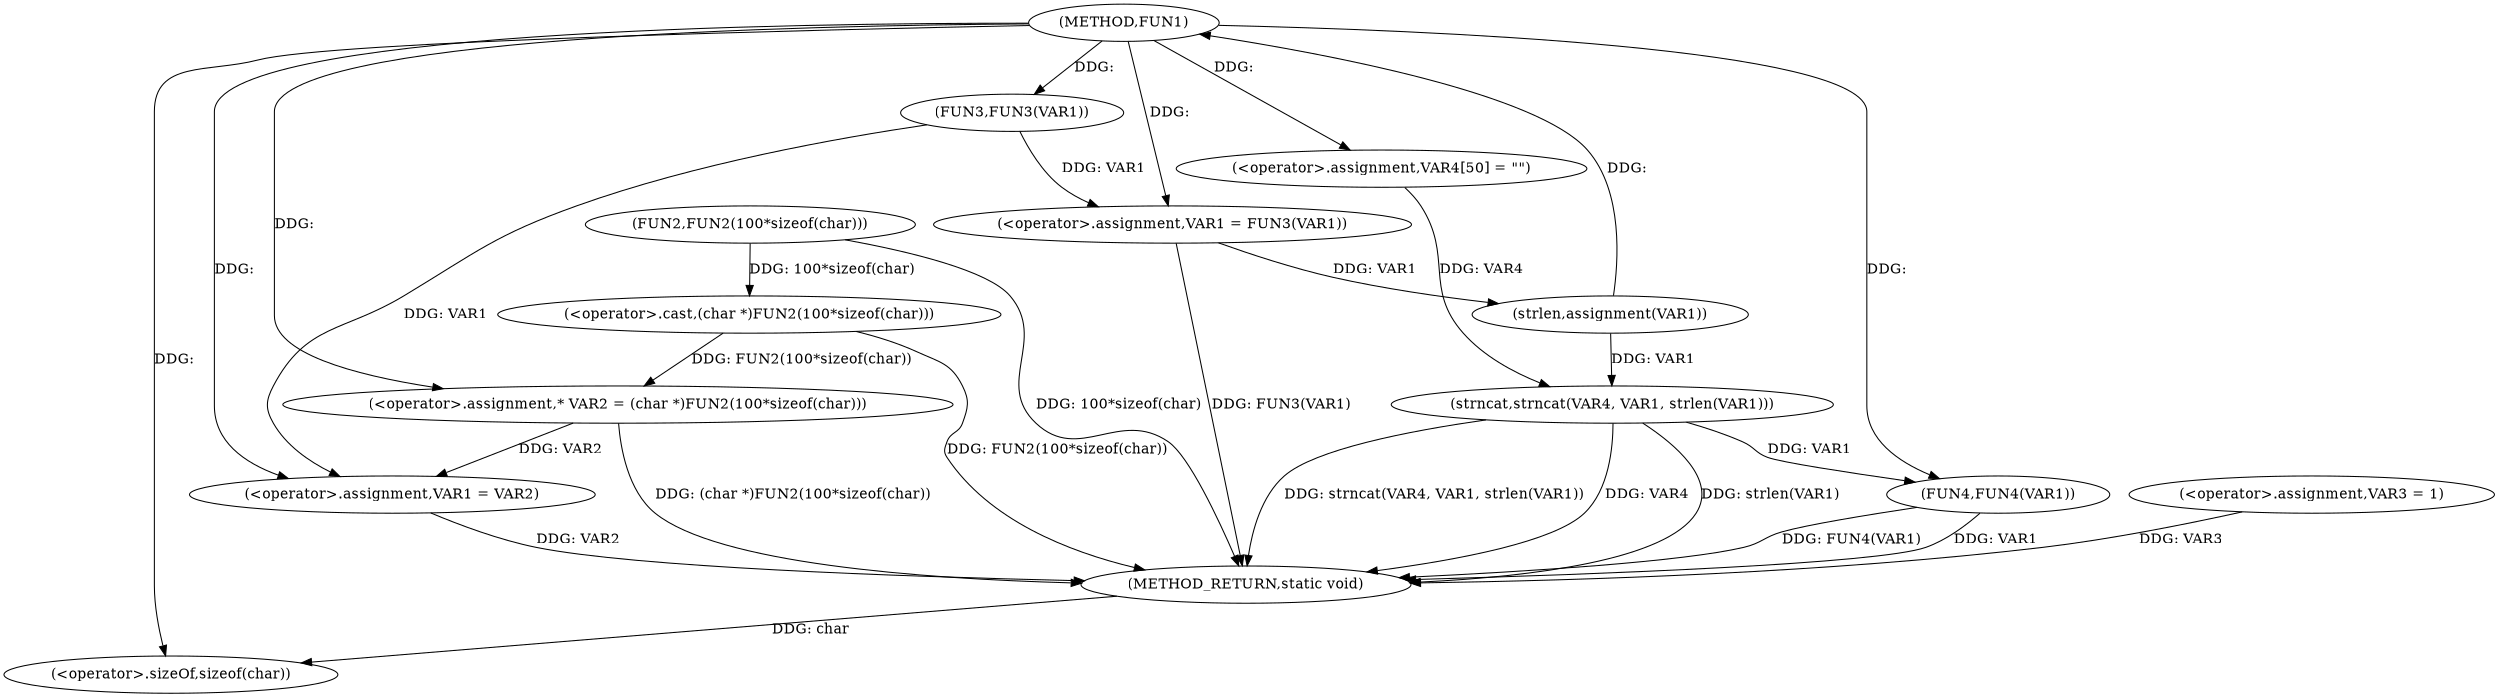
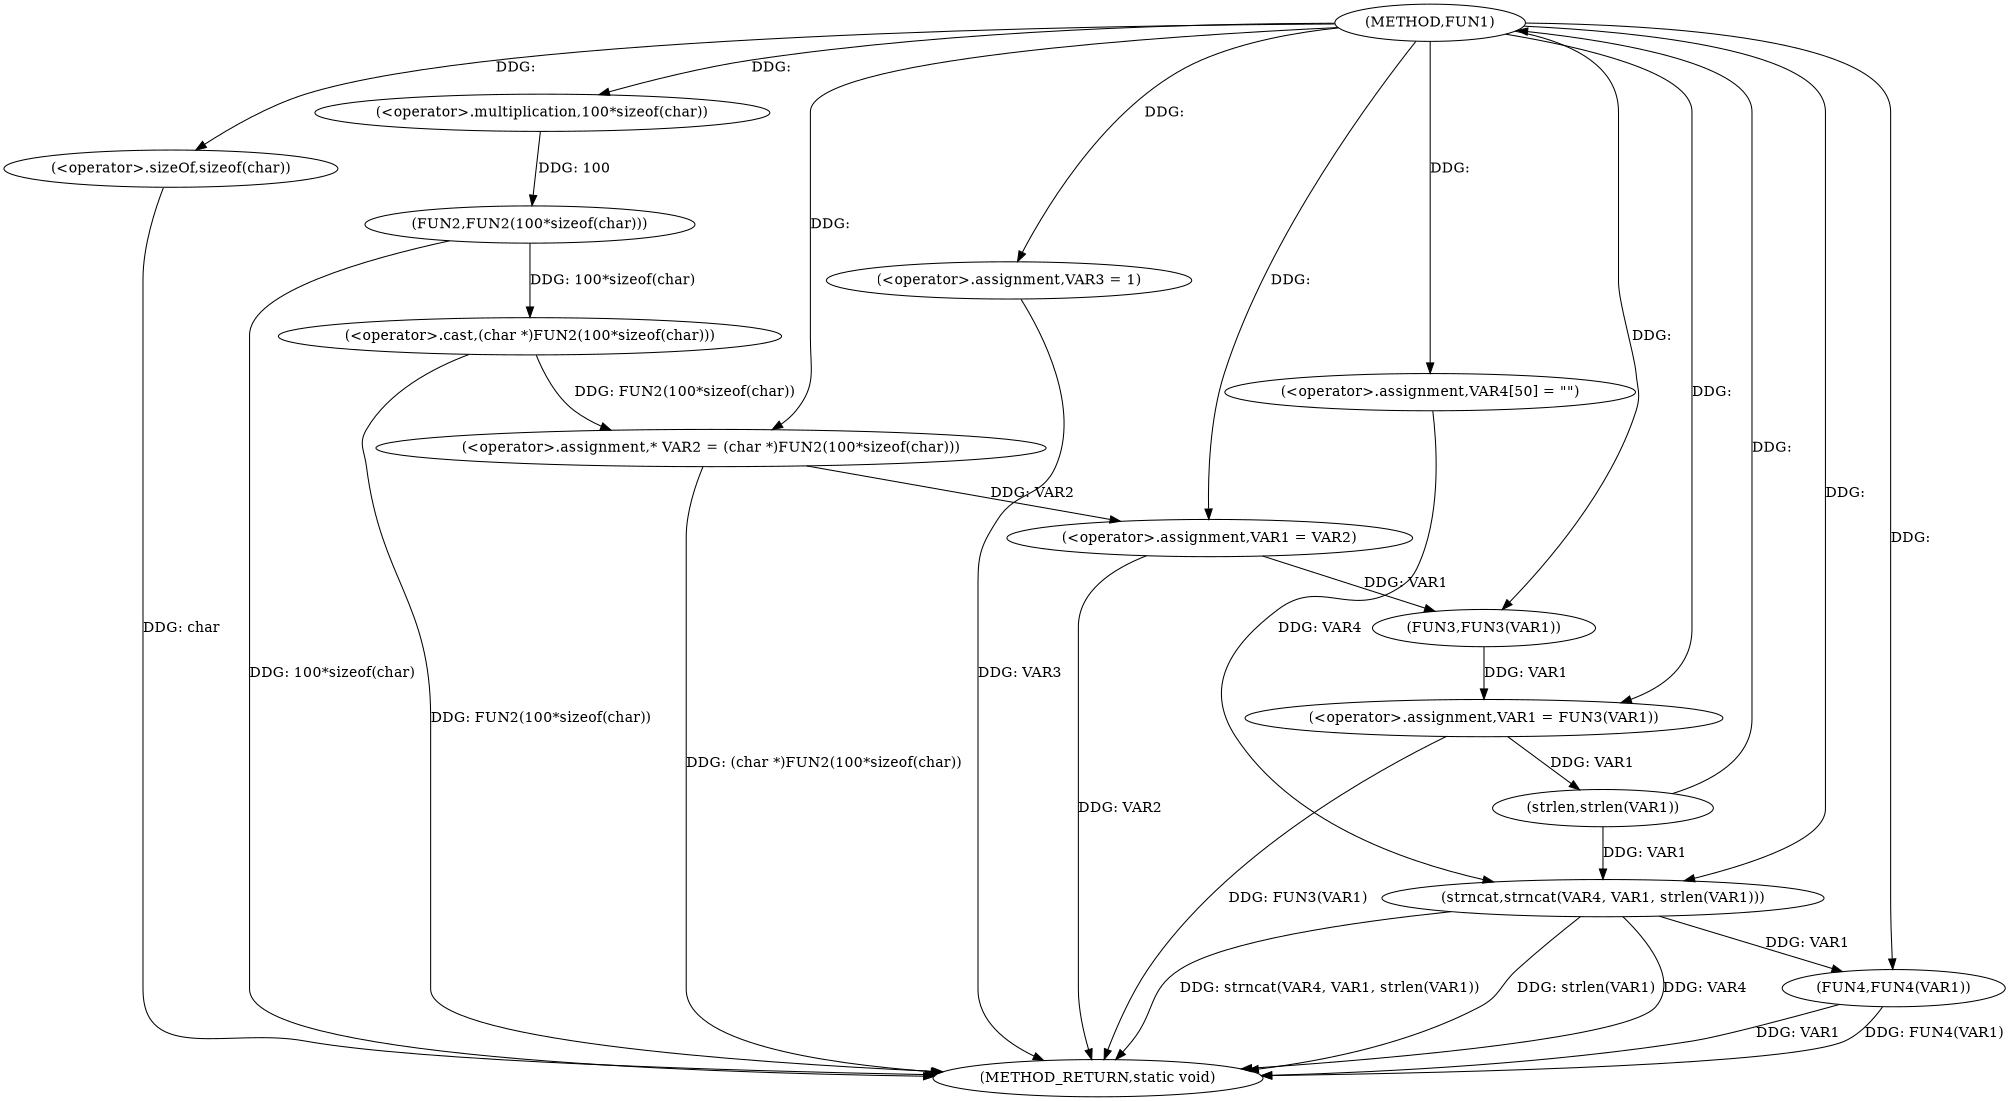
none -> (1148, 93)
none -> (542, 113)
(524, 227) -> (1344, 582)
(1610, 315) -> (1603, 808)
none -> (1825, 374)
(714, 629) -> (144, 993)
